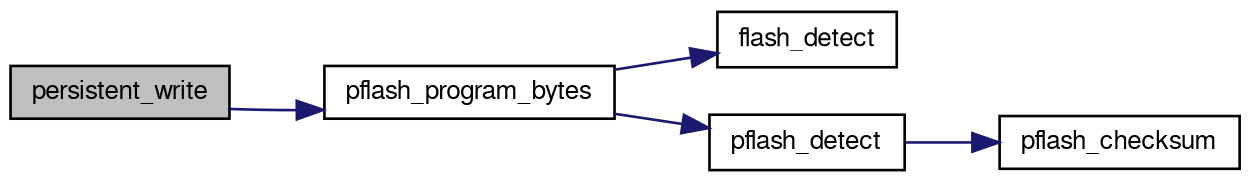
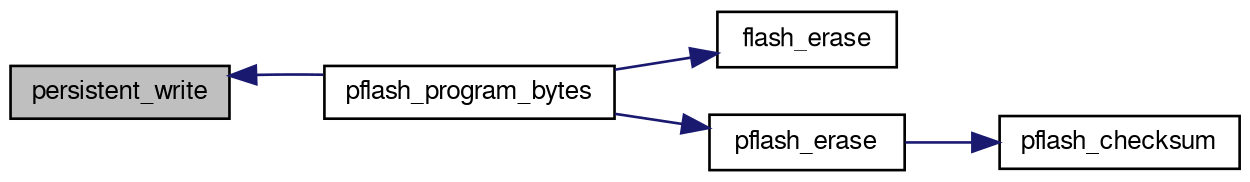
(807, 40) -> (807, 40)
(263, 110) -> (290, 75)
(807, 142) -> (807, 142)
